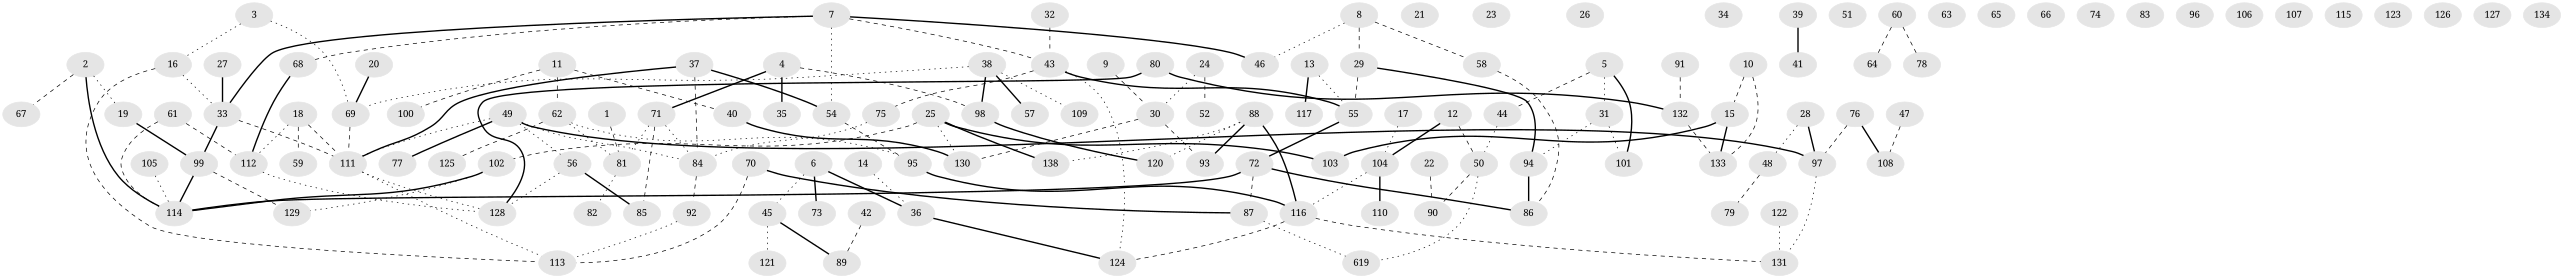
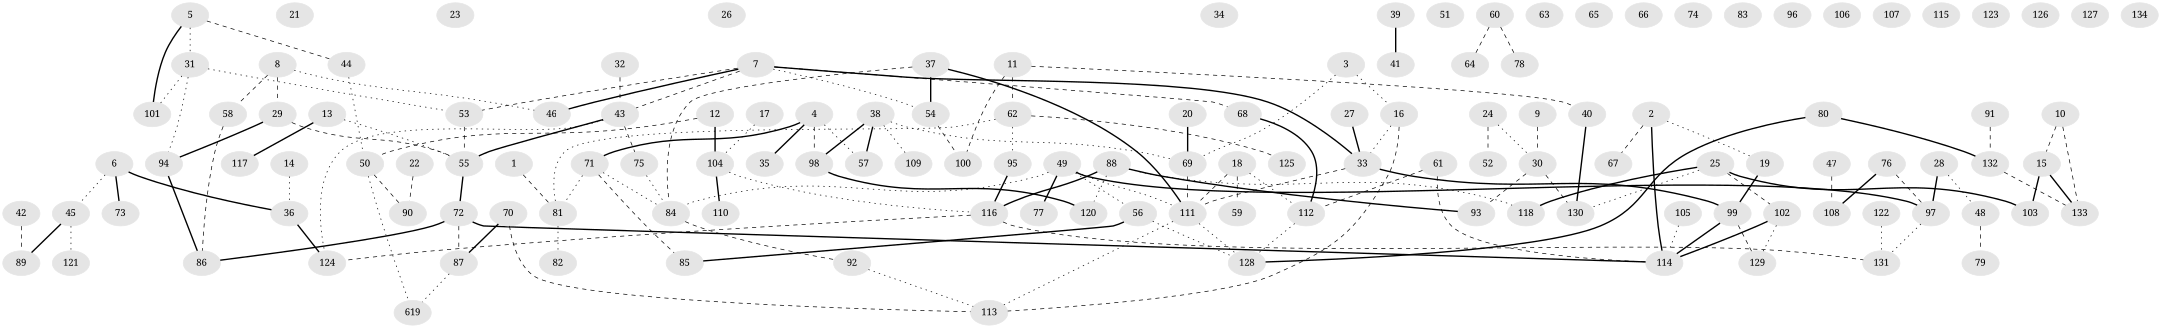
none -> (464, 114)
(860, 132) -> (947, 140)
none -> (838, 138)
(1051, 164) -> (1526, 214)
